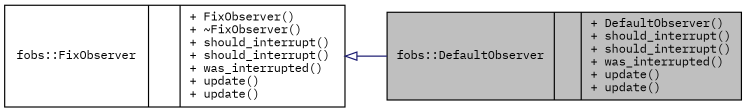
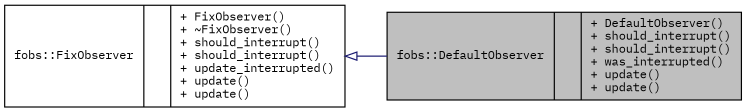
(257, 68) -> (258, 68)
